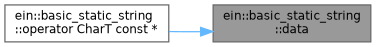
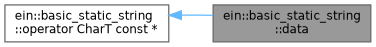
(185, 32) -> (197, 15)
